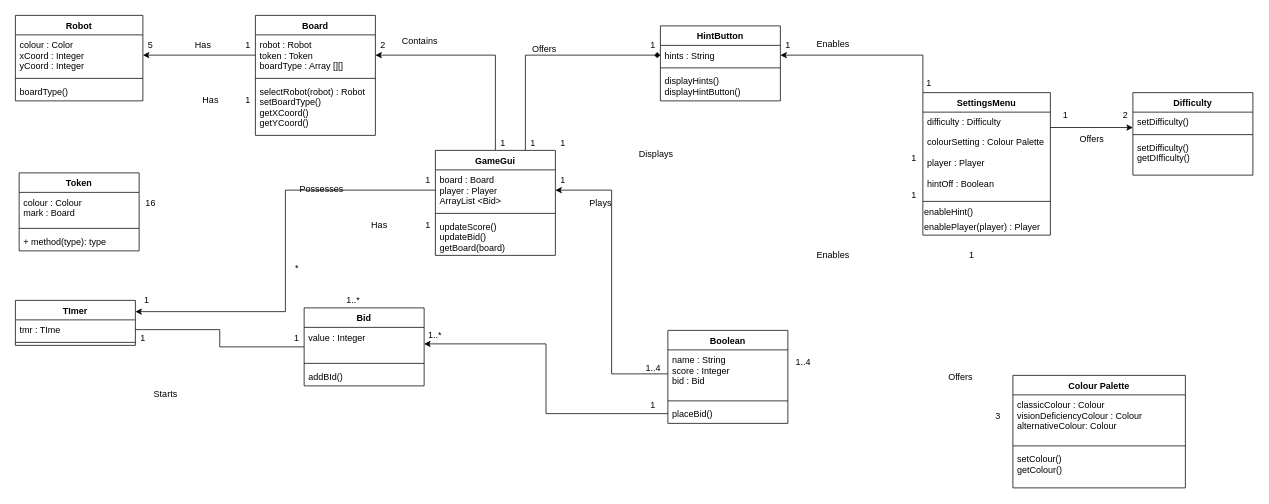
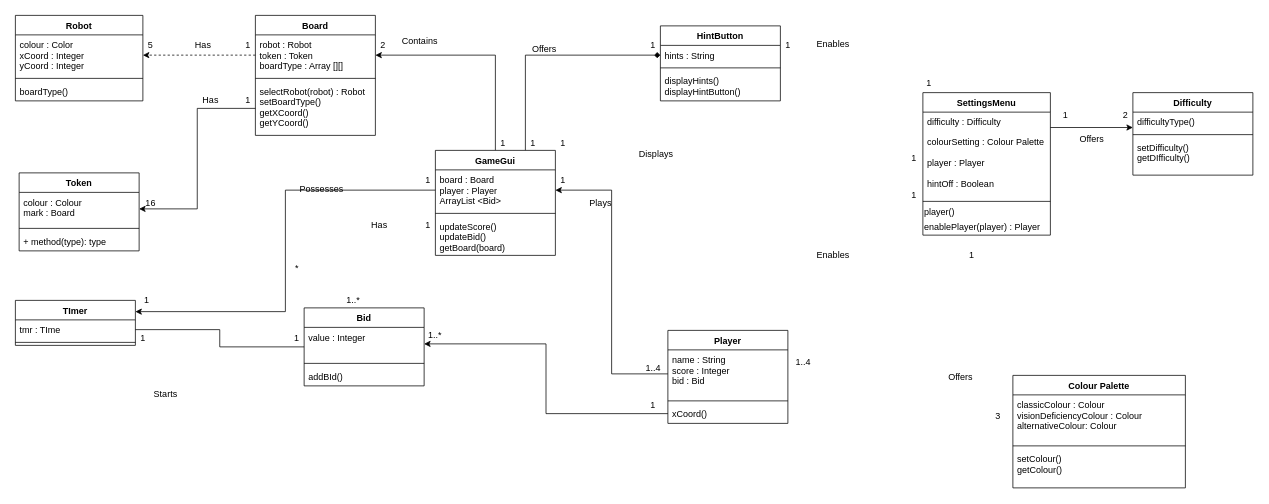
(201, 55) -> (201, 55)
(923, 55) -> none
(1171, 122) -> (1174, 122)
none -> (197, 131)
(952, 213) -> (943, 213)
(728, 341) -> (728, 341)
(695, 414) -> (692, 414)
